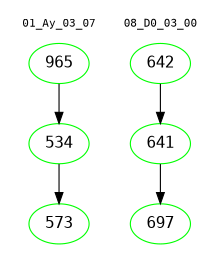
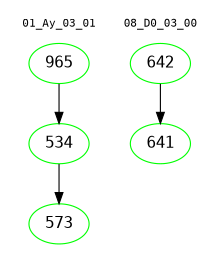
(60, 24) -> (60, 24)
(160, 224) -> none
